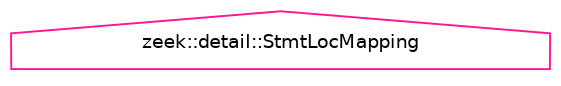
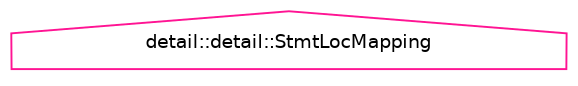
(281, 43) -> (289, 43)
